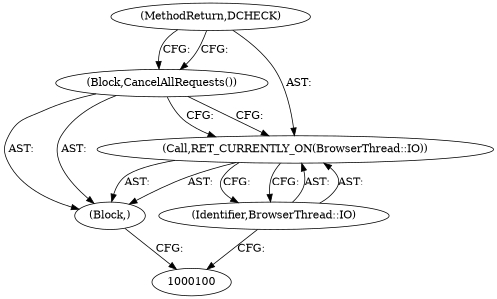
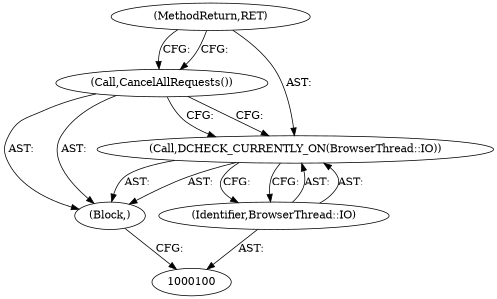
(211, 17) -> (211, 17)
(162, 83) -> (162, 83)
(295, 149) -> (295, 149)
(253, 249) -> (253, 249)
